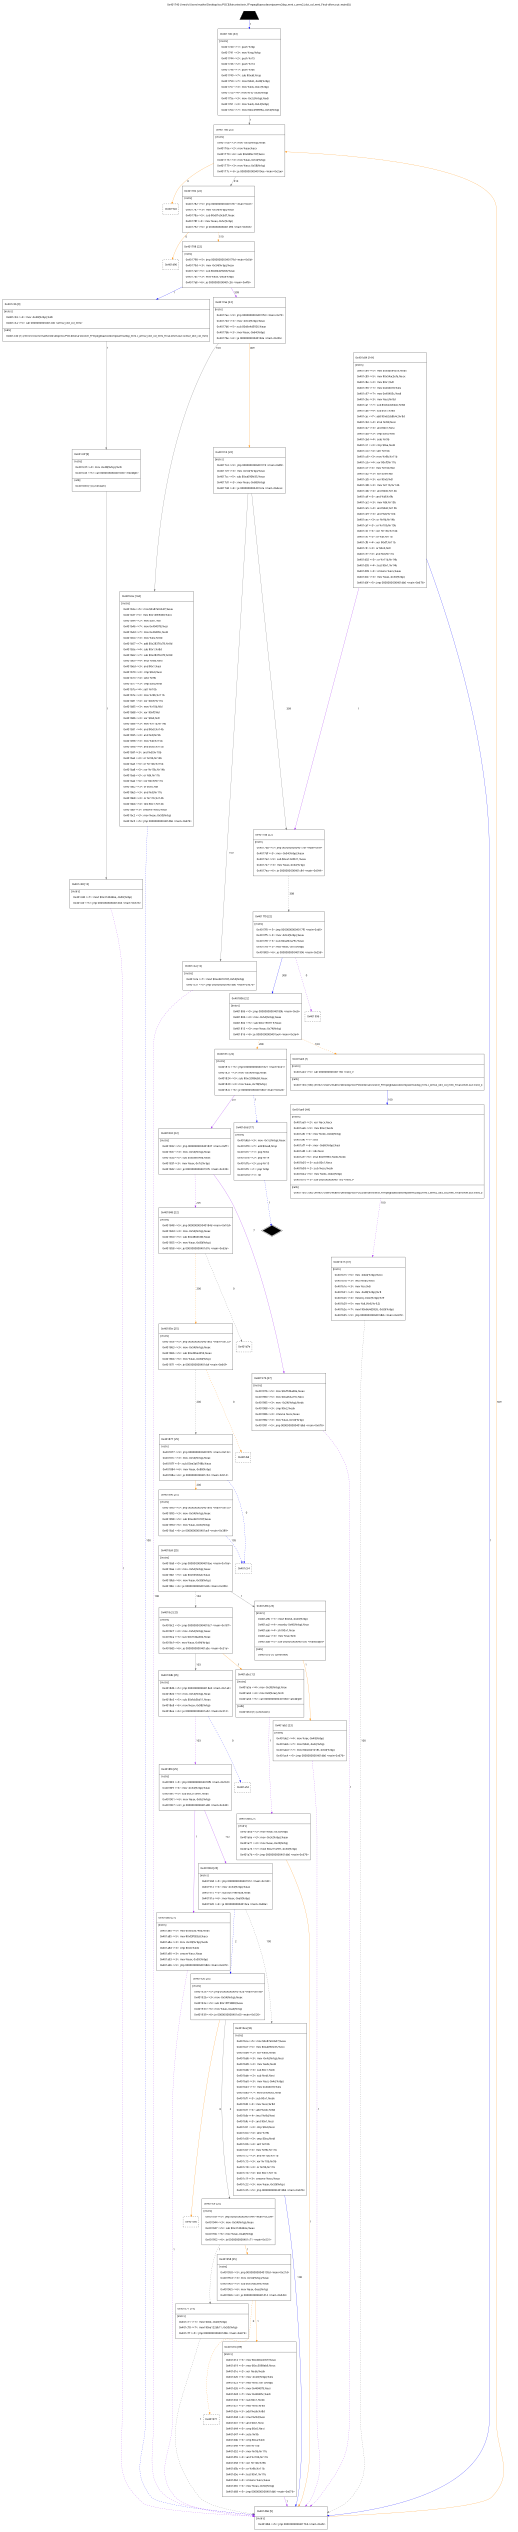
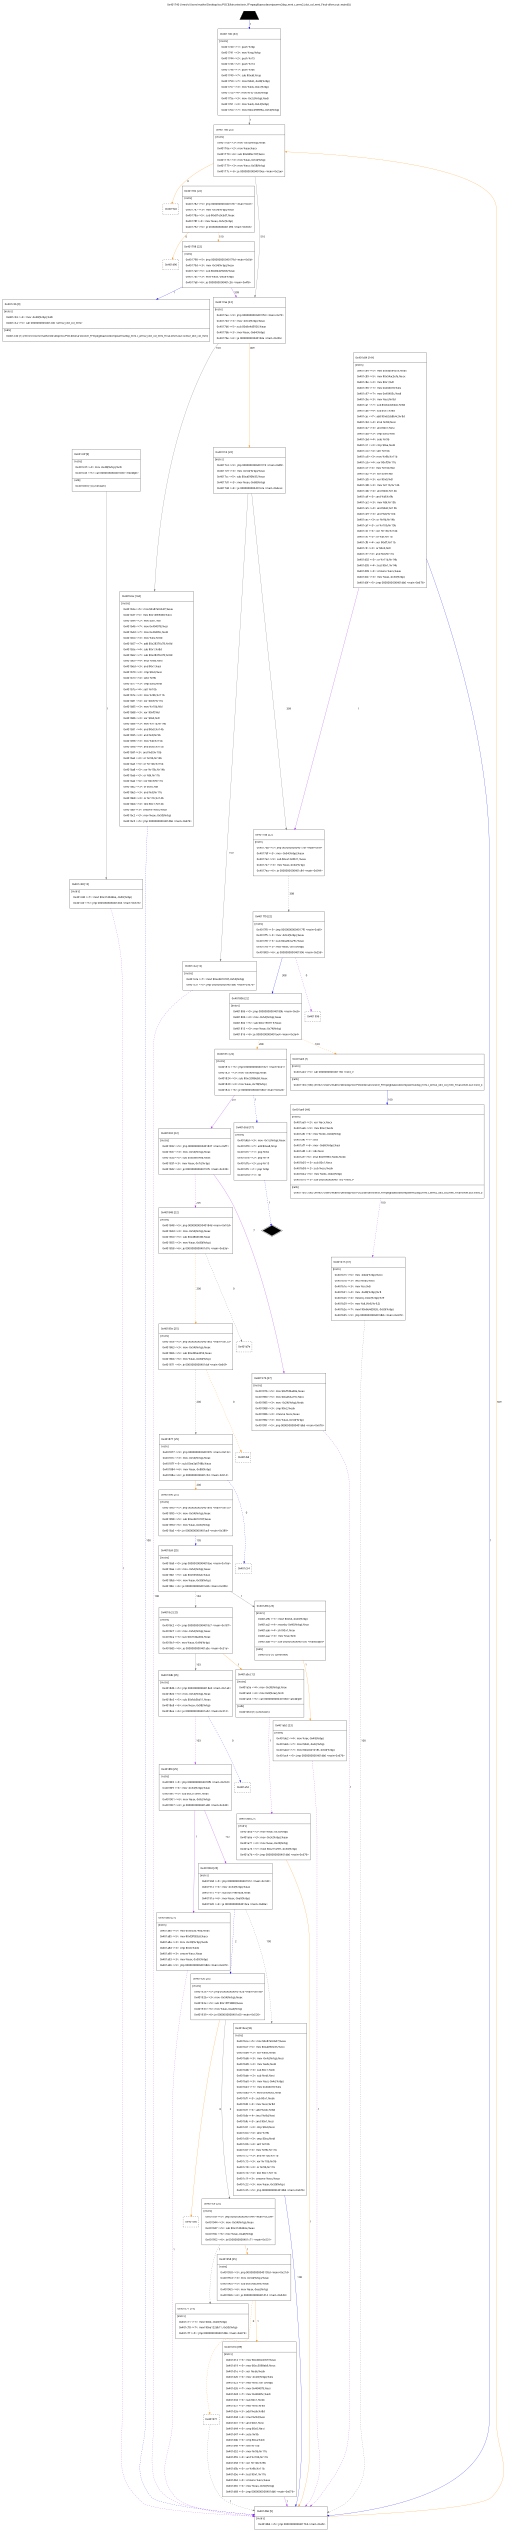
(234, 180) -> (260, 236)
(106, 394) -> none
(236, 1548) -> (196, 1540)
(176, 2447) -> (211, 2479)
